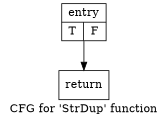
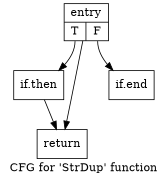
none -> (39, 85)
none -> (132, 85)
